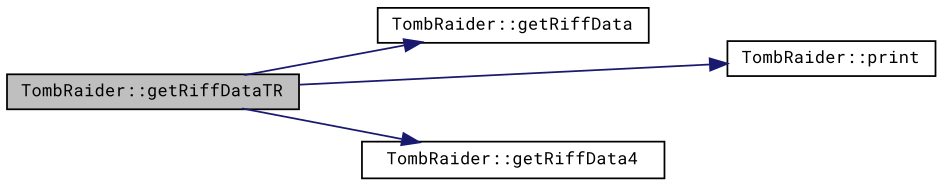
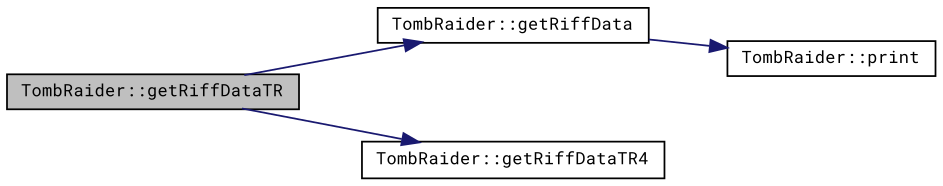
(505, 75) -> (679, 43)
(513, 160) -> (513, 160)
